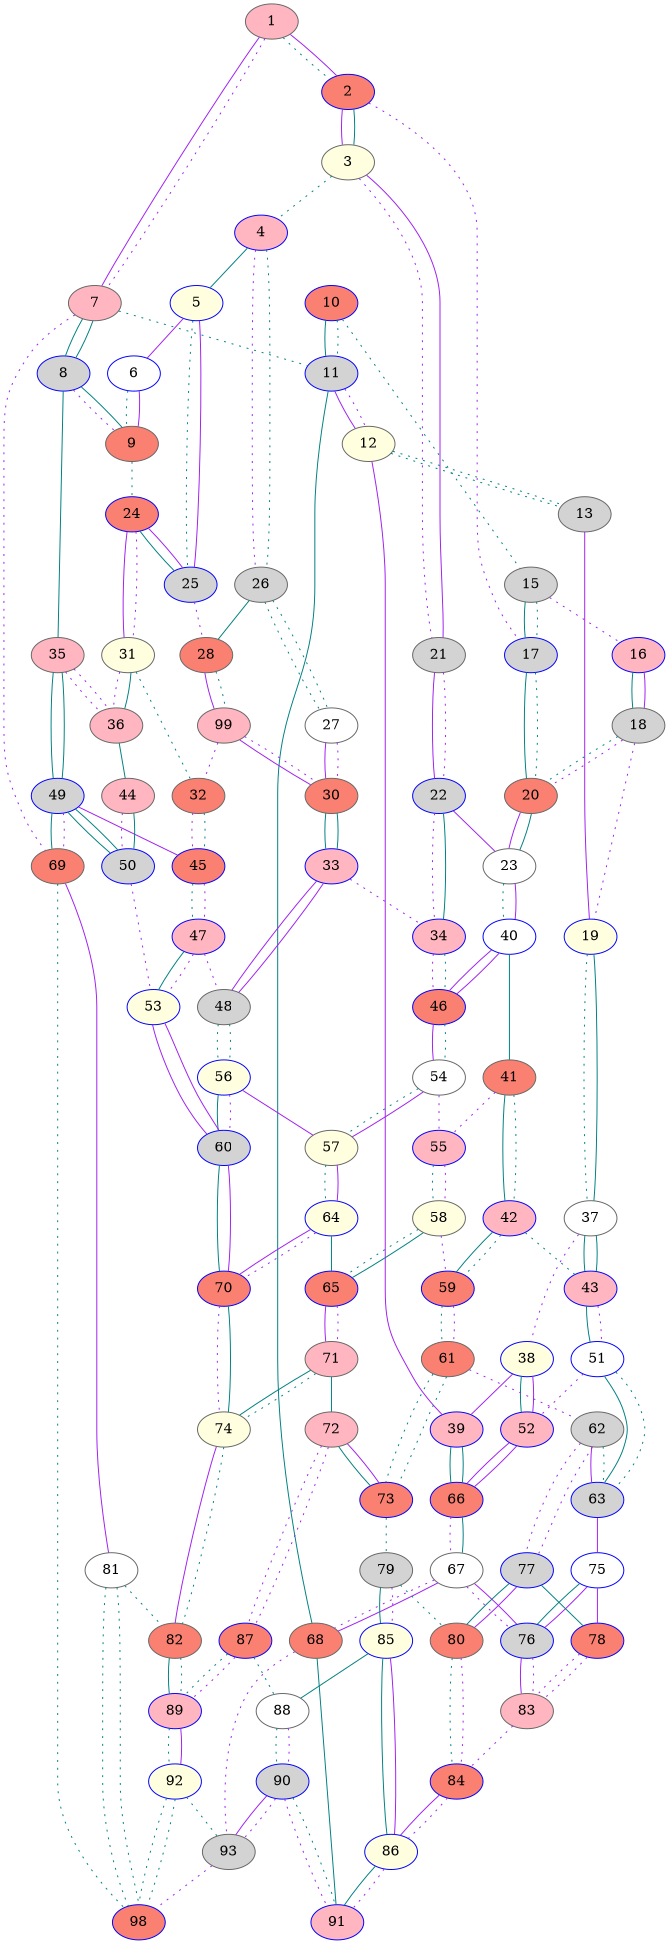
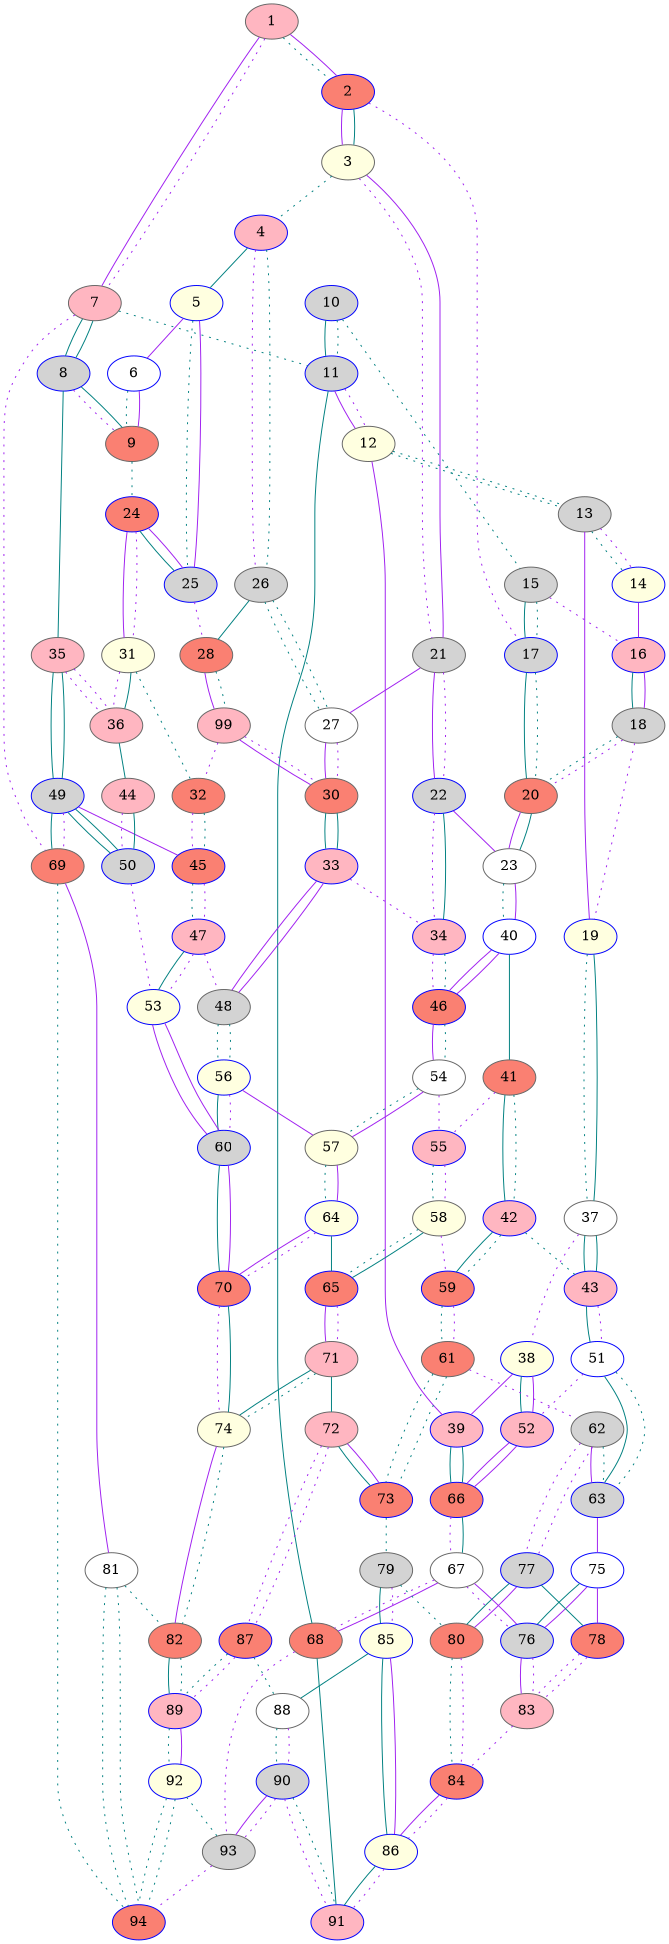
(331, 303) -> (331, 303)
none -> (638, 585)
none -> (392, 686)
(139, 1922) -> (139, 1922)
